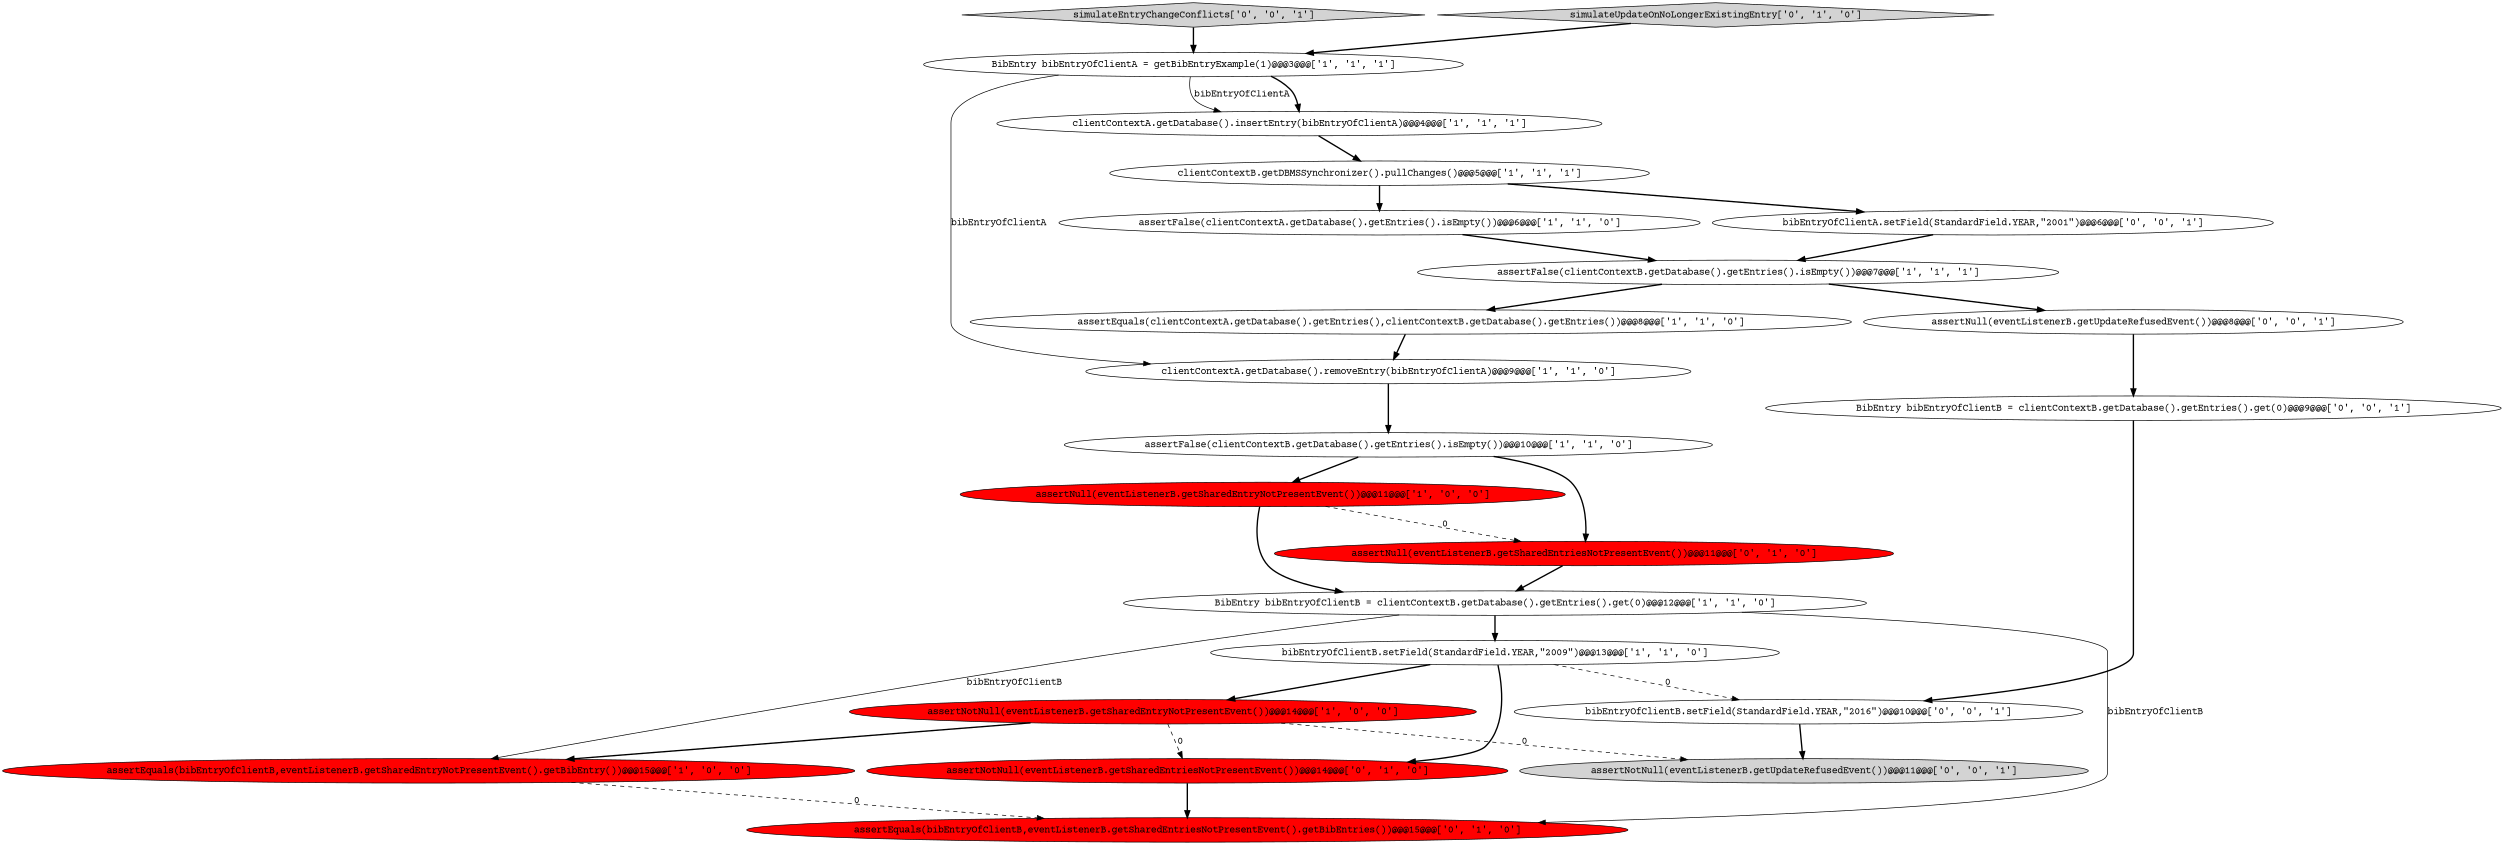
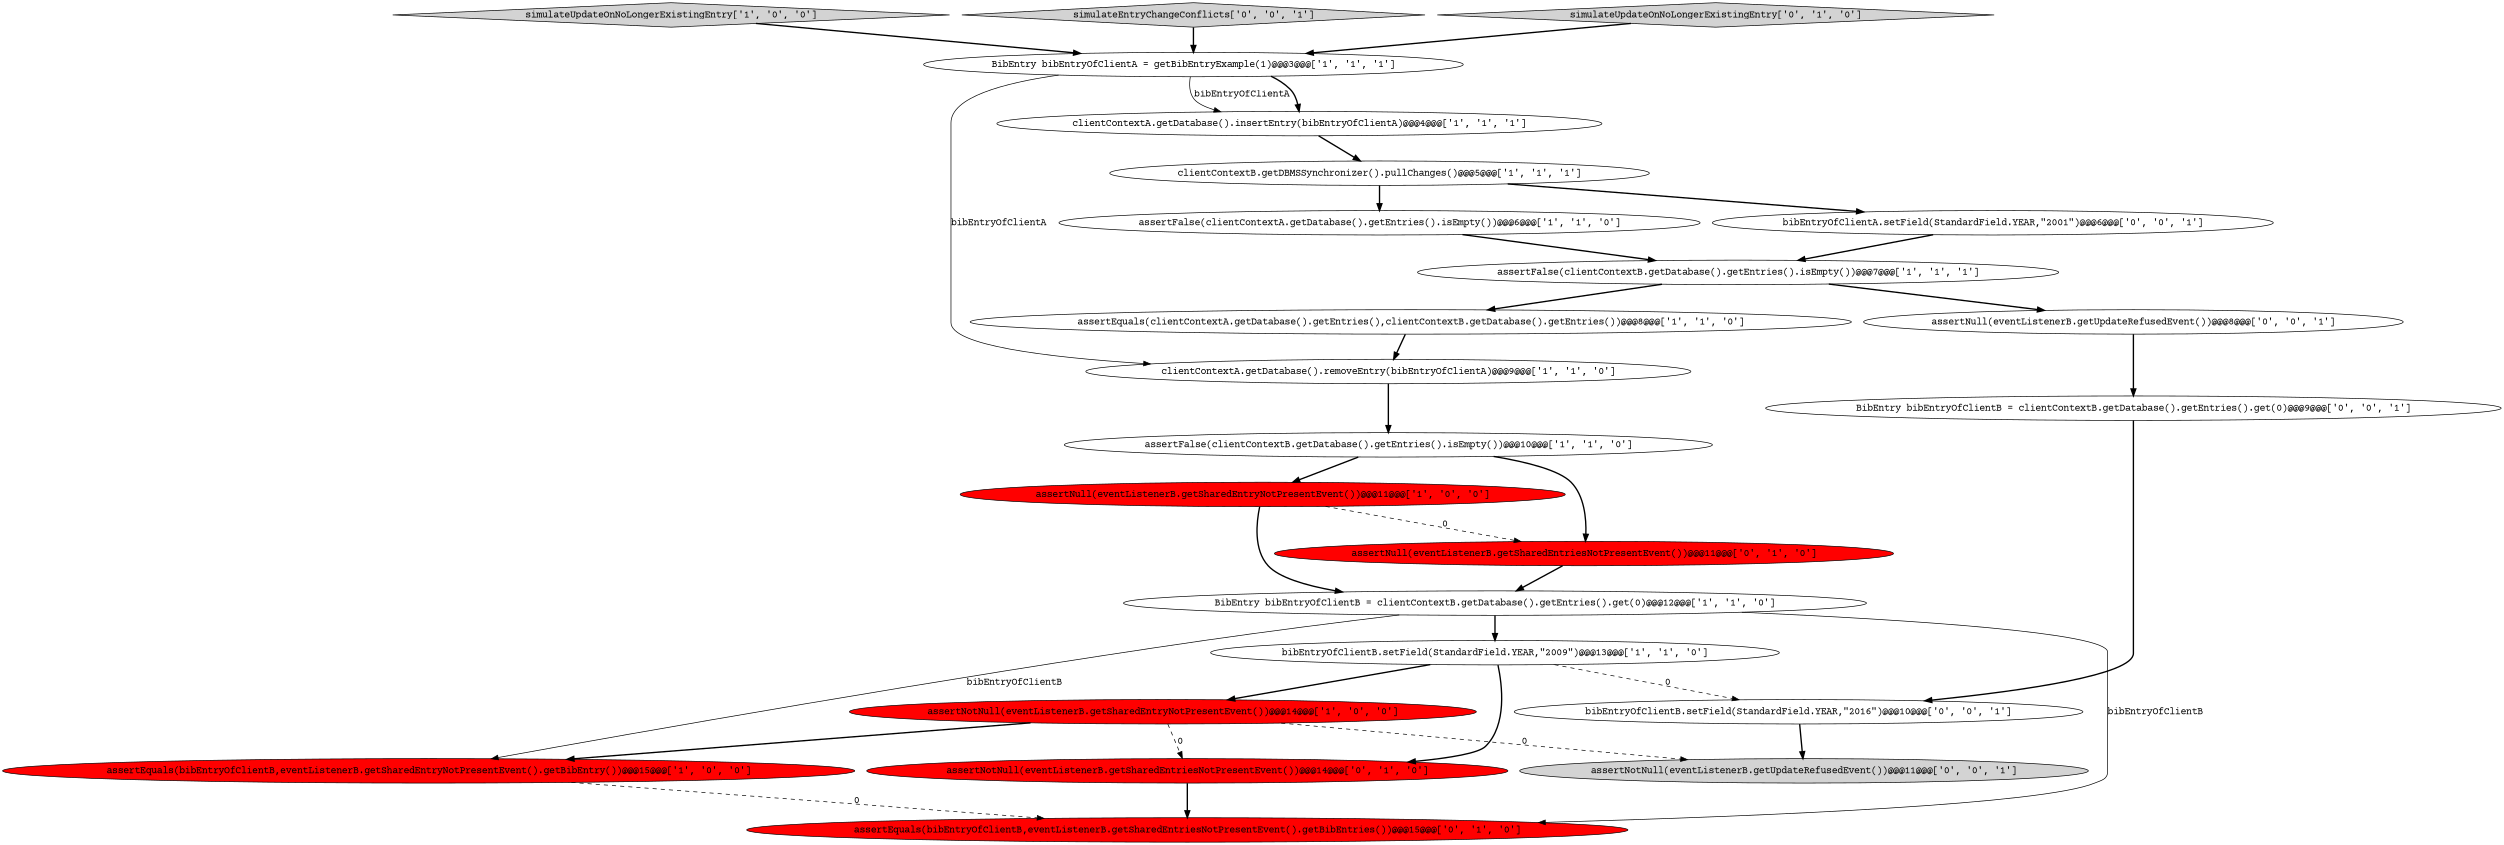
none -> (671, 15)
